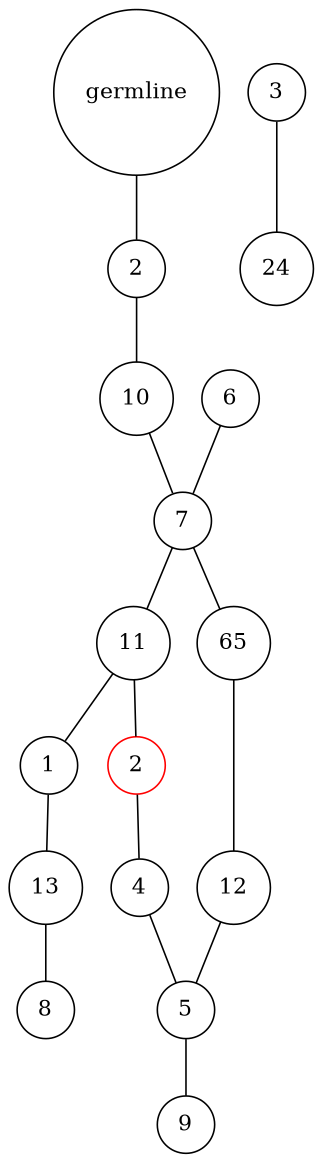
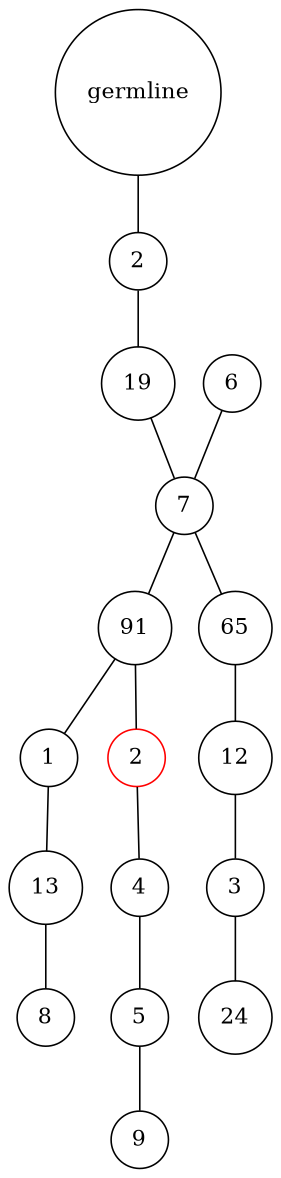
(137, 399) -> (138, 384)
(133, 643) -> (135, 628)
(208, 952) -> (235, 827)
